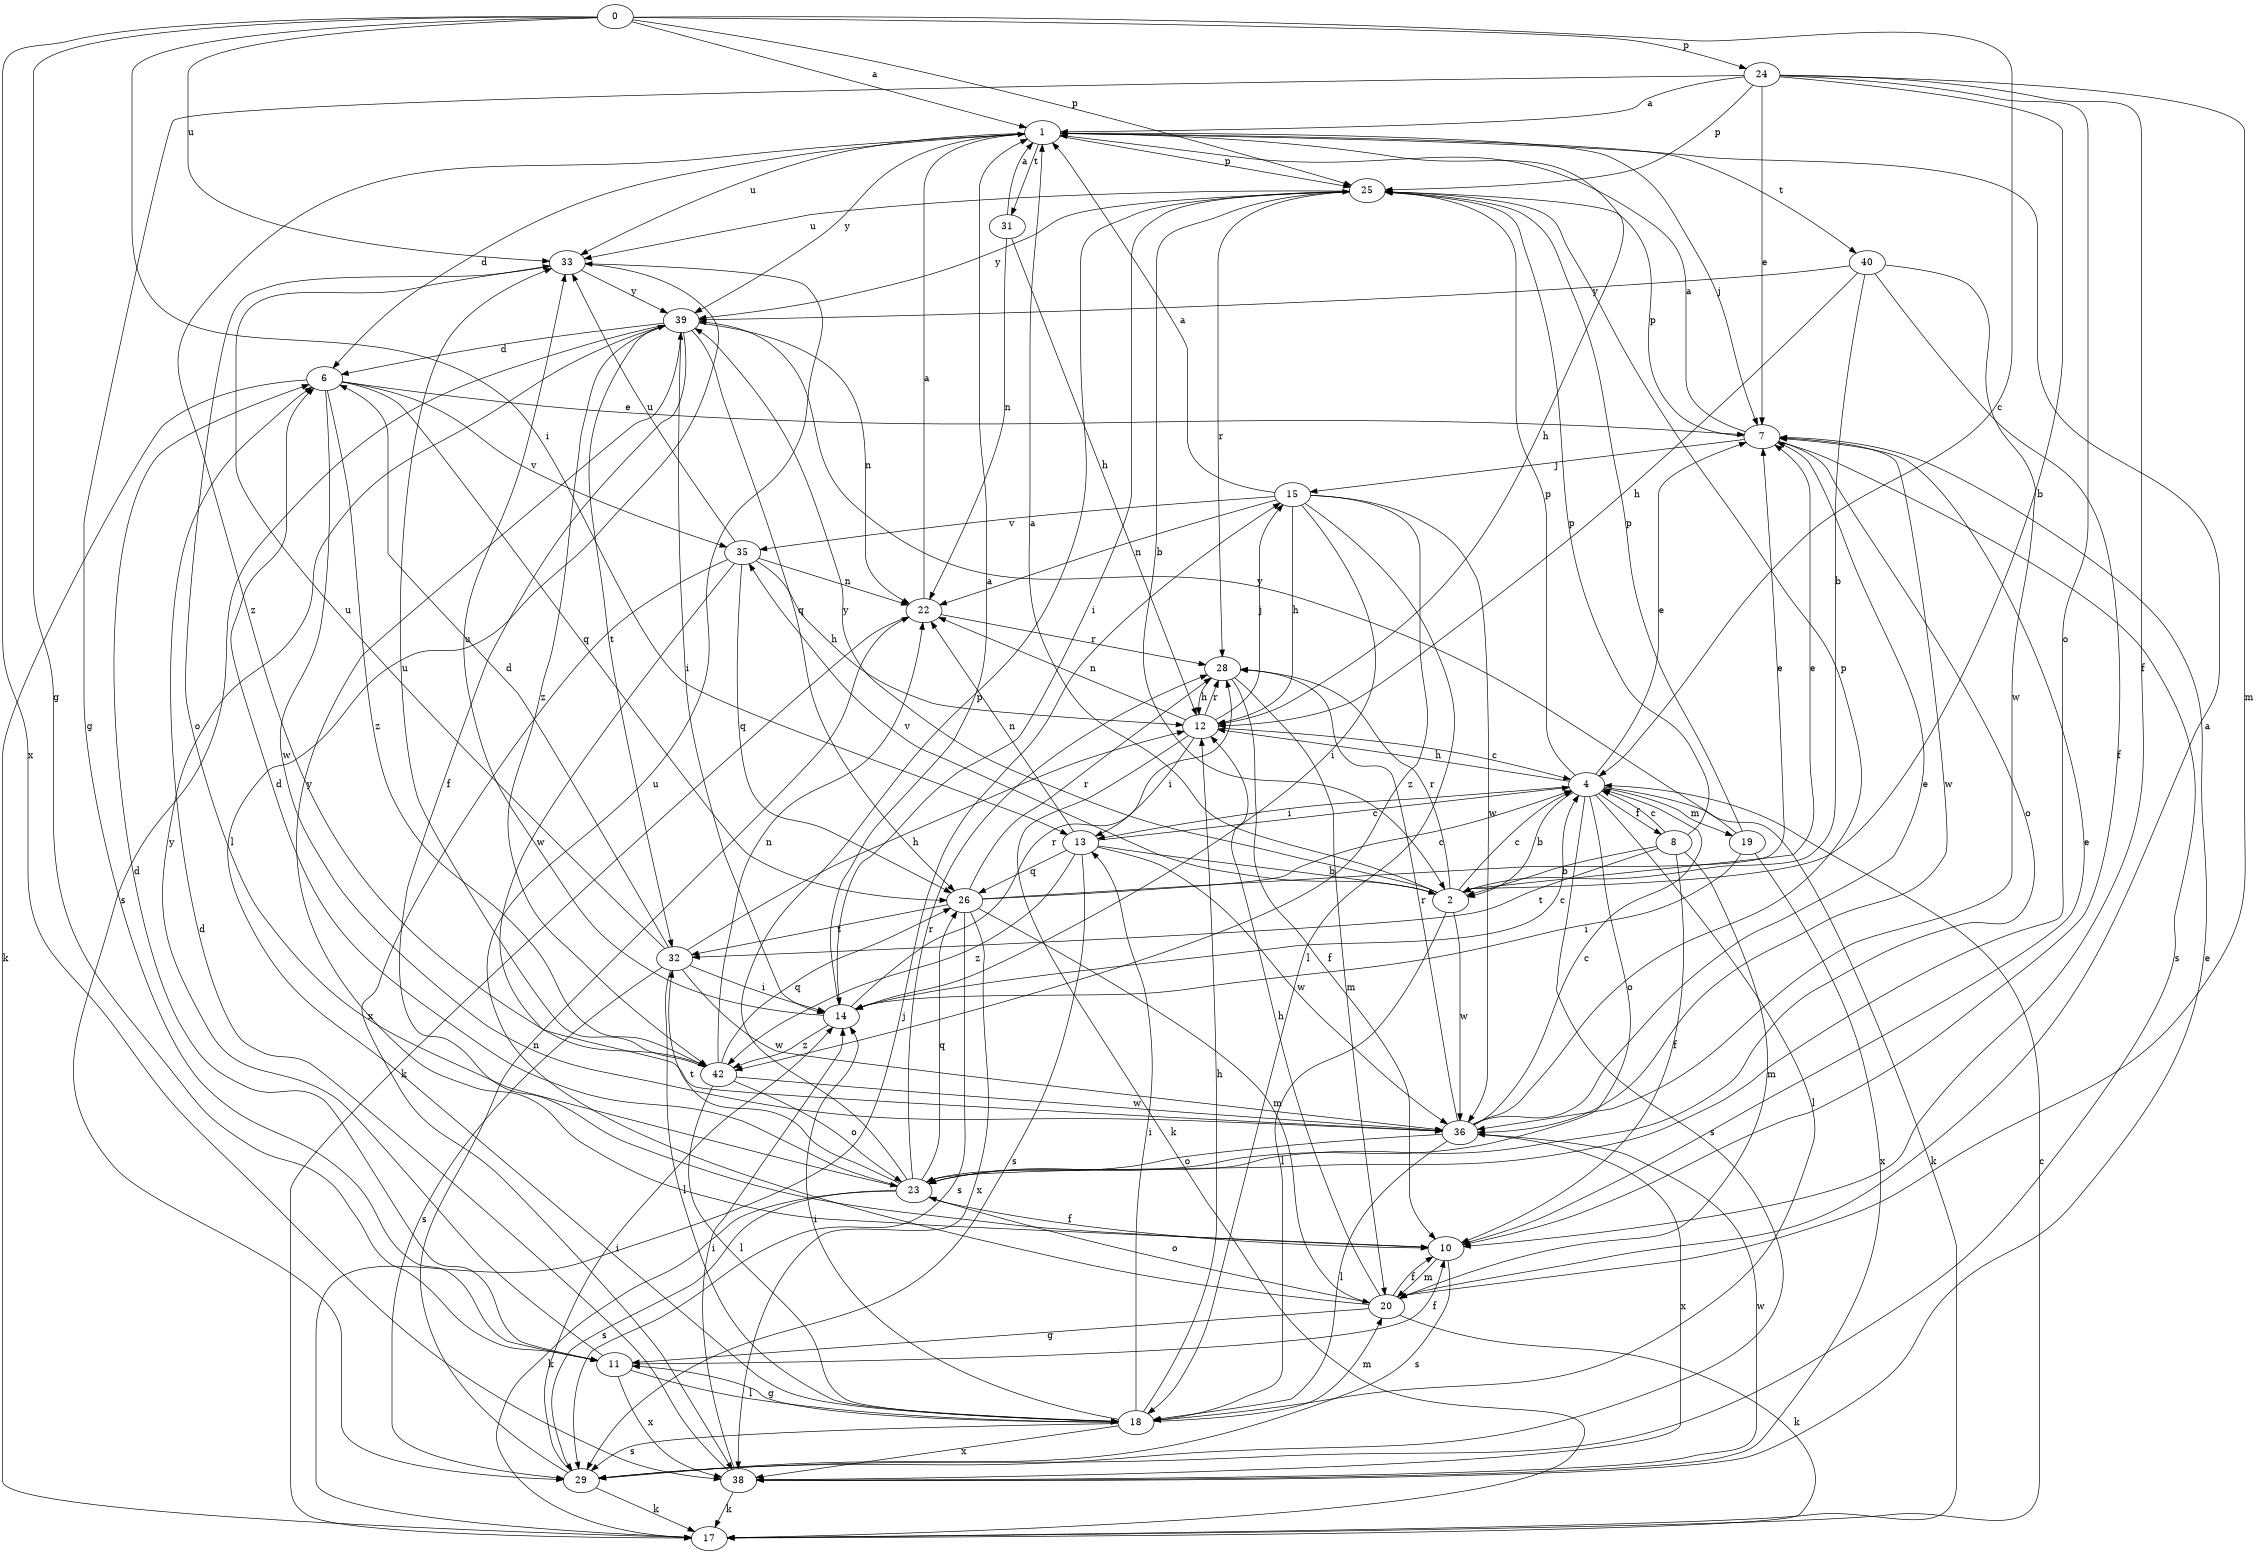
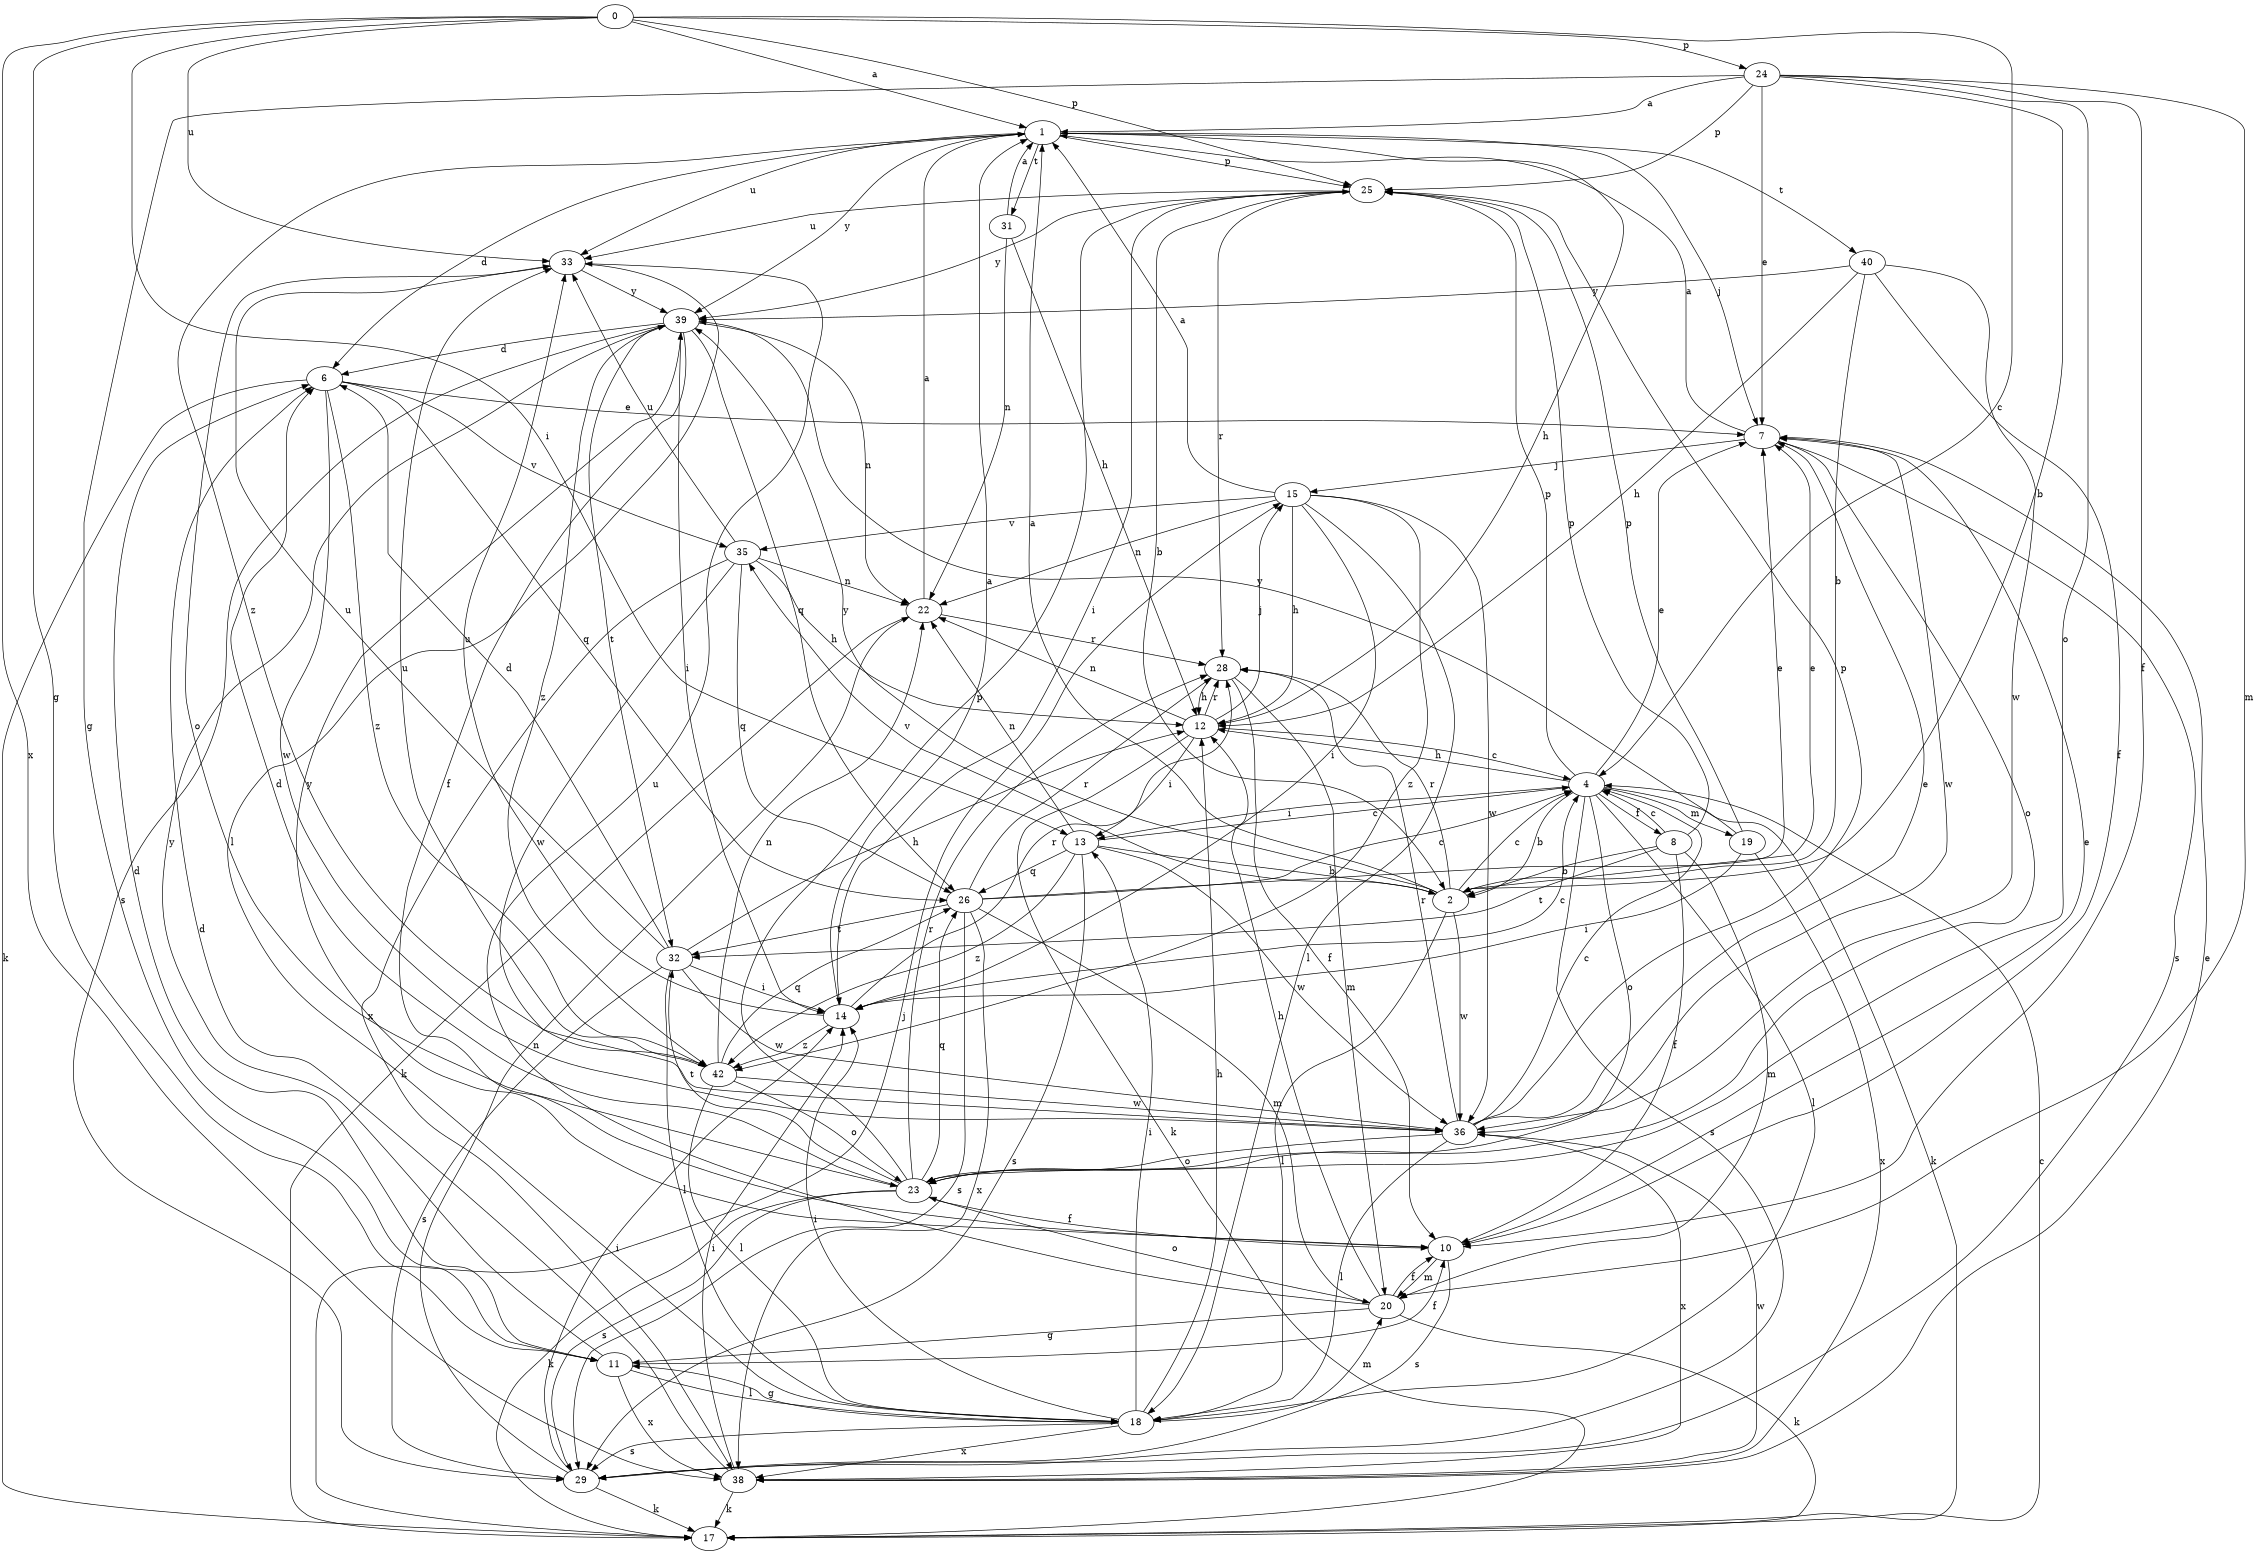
(1639, 237) -> none
(2170, 492) -> none
